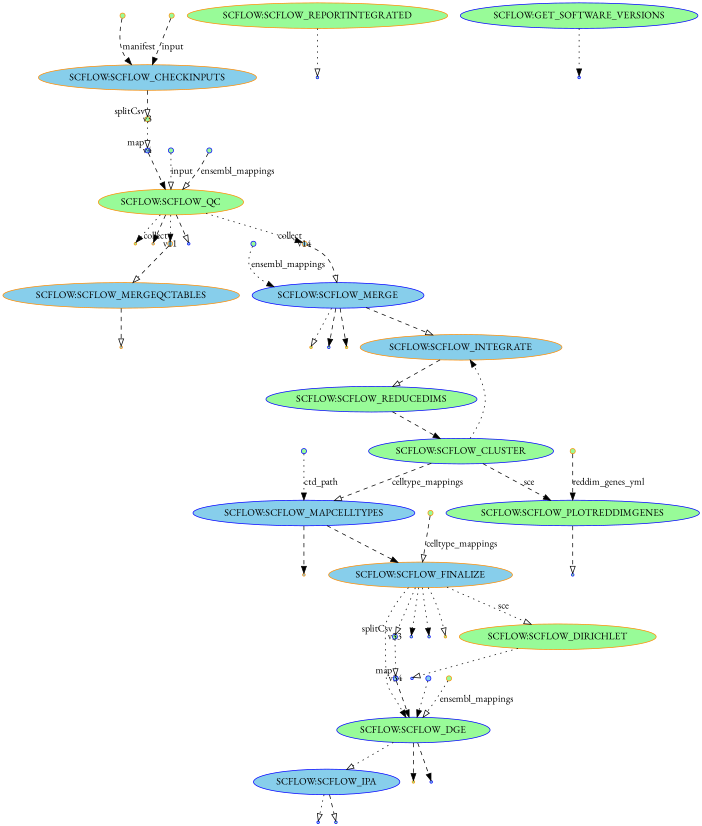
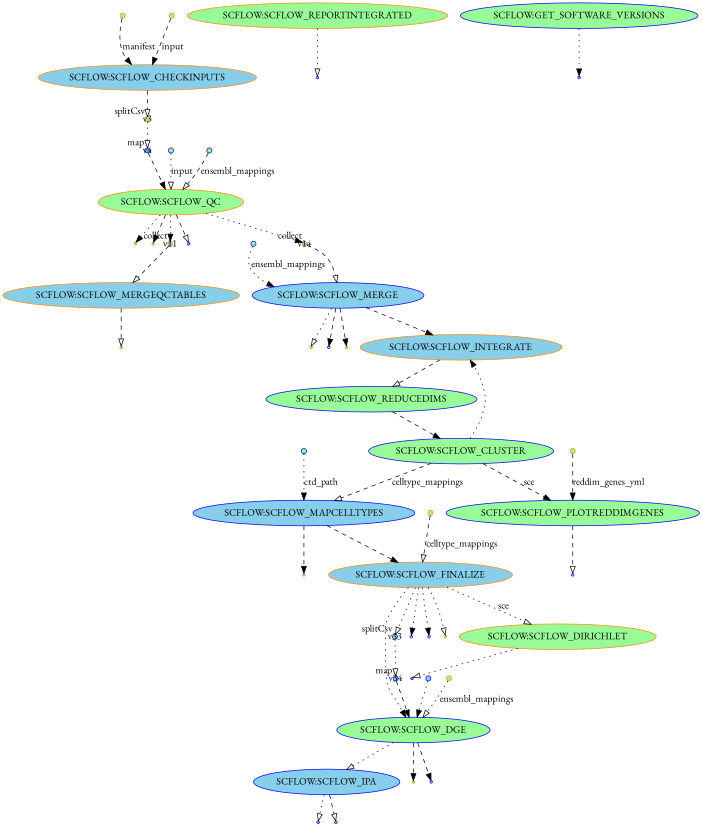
(396, 320) -> (396, 320)
